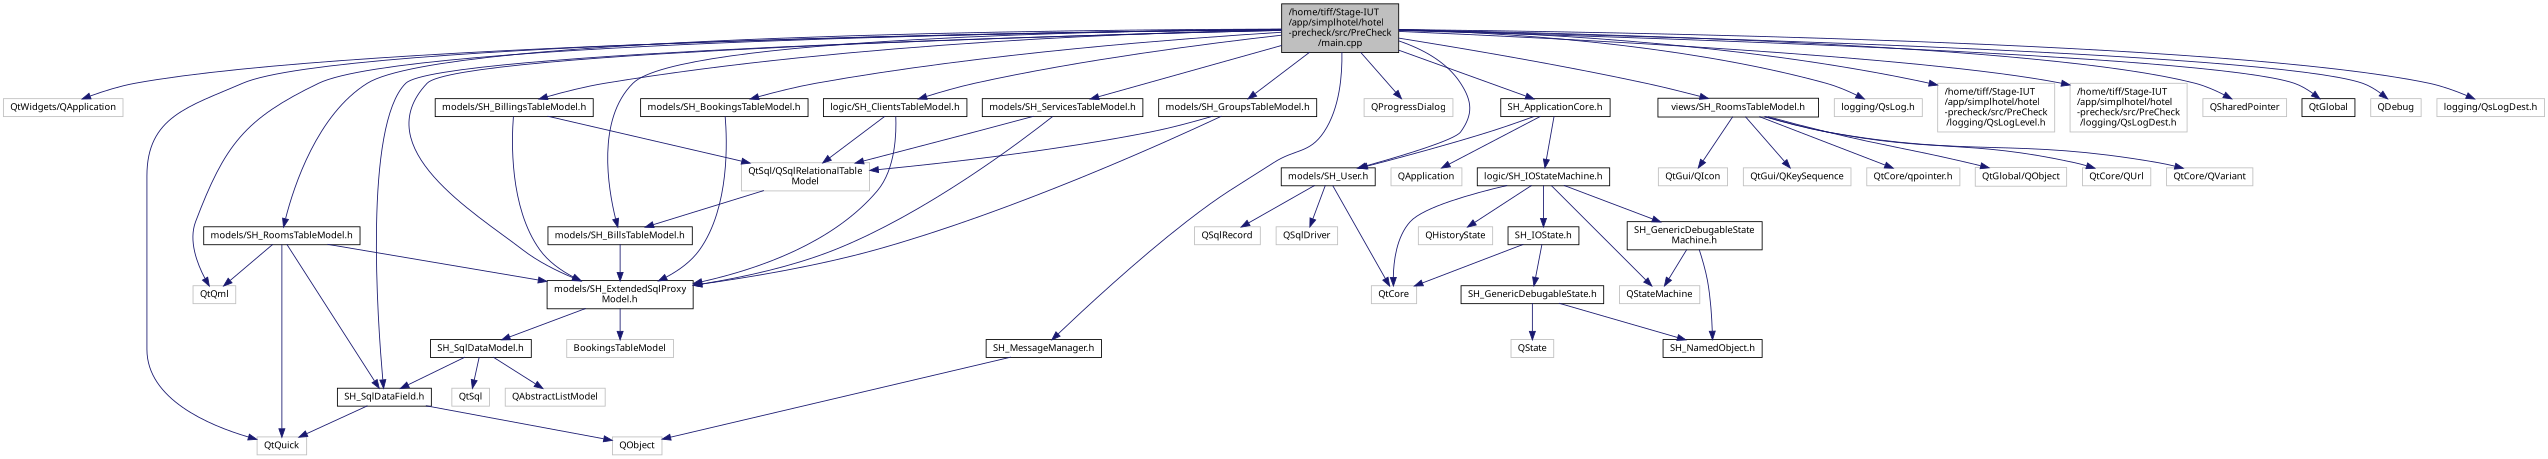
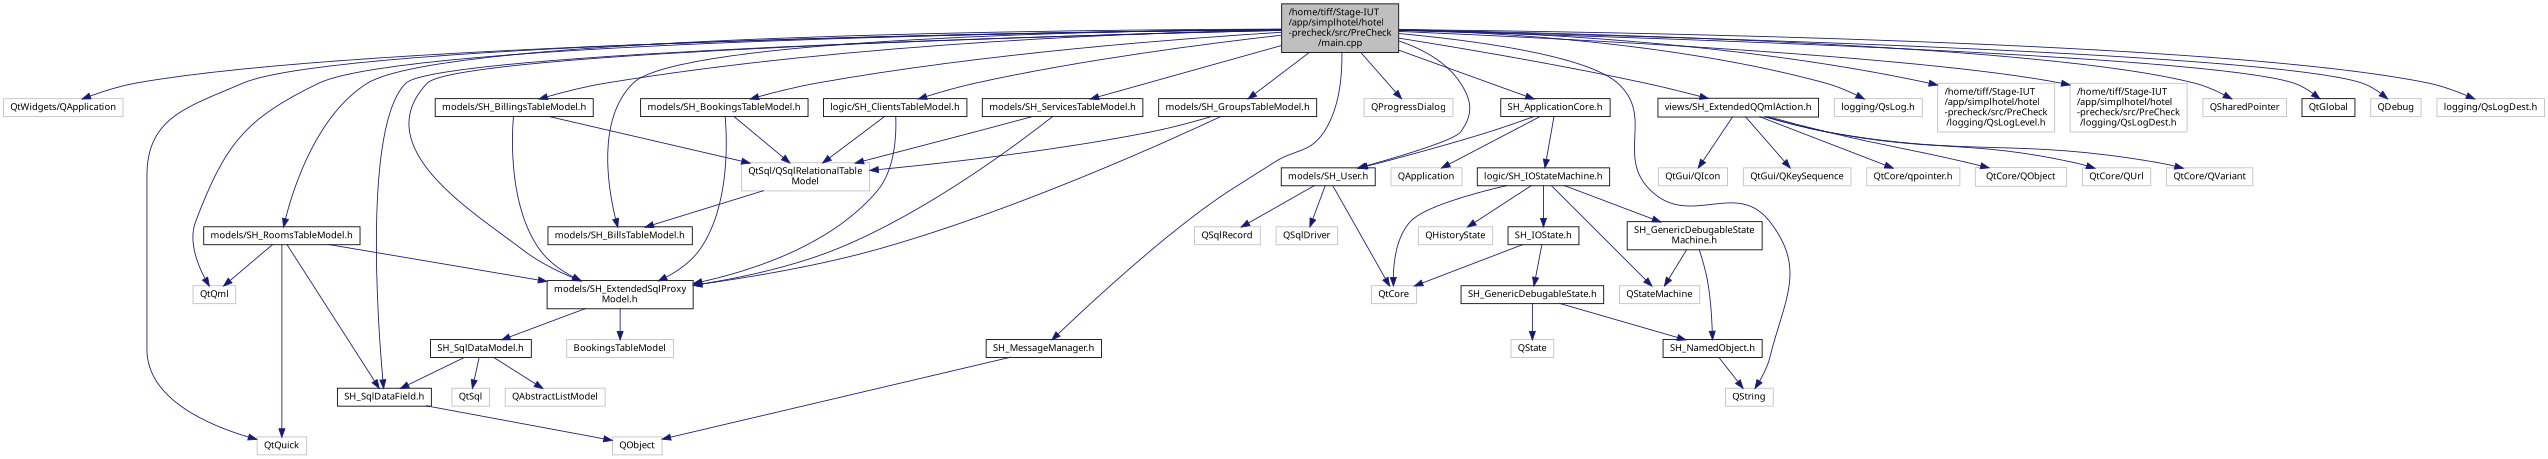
(1738, 108) -> (1738, 108)
none -> (758, 137)
(2021, 177) -> (2021, 177)
(620, 258) -> none
none -> (1749, 397)
(337, 420) -> none
